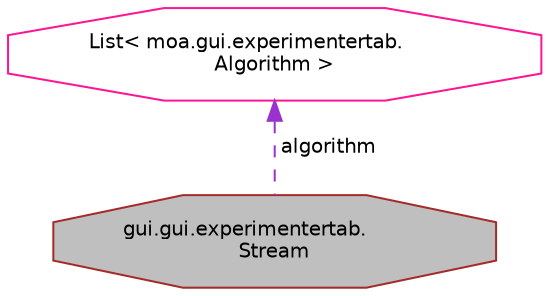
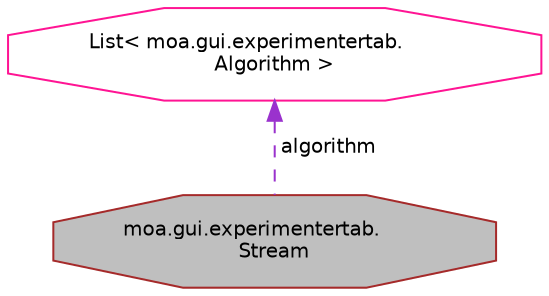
(275, 241) -> (275, 241)
